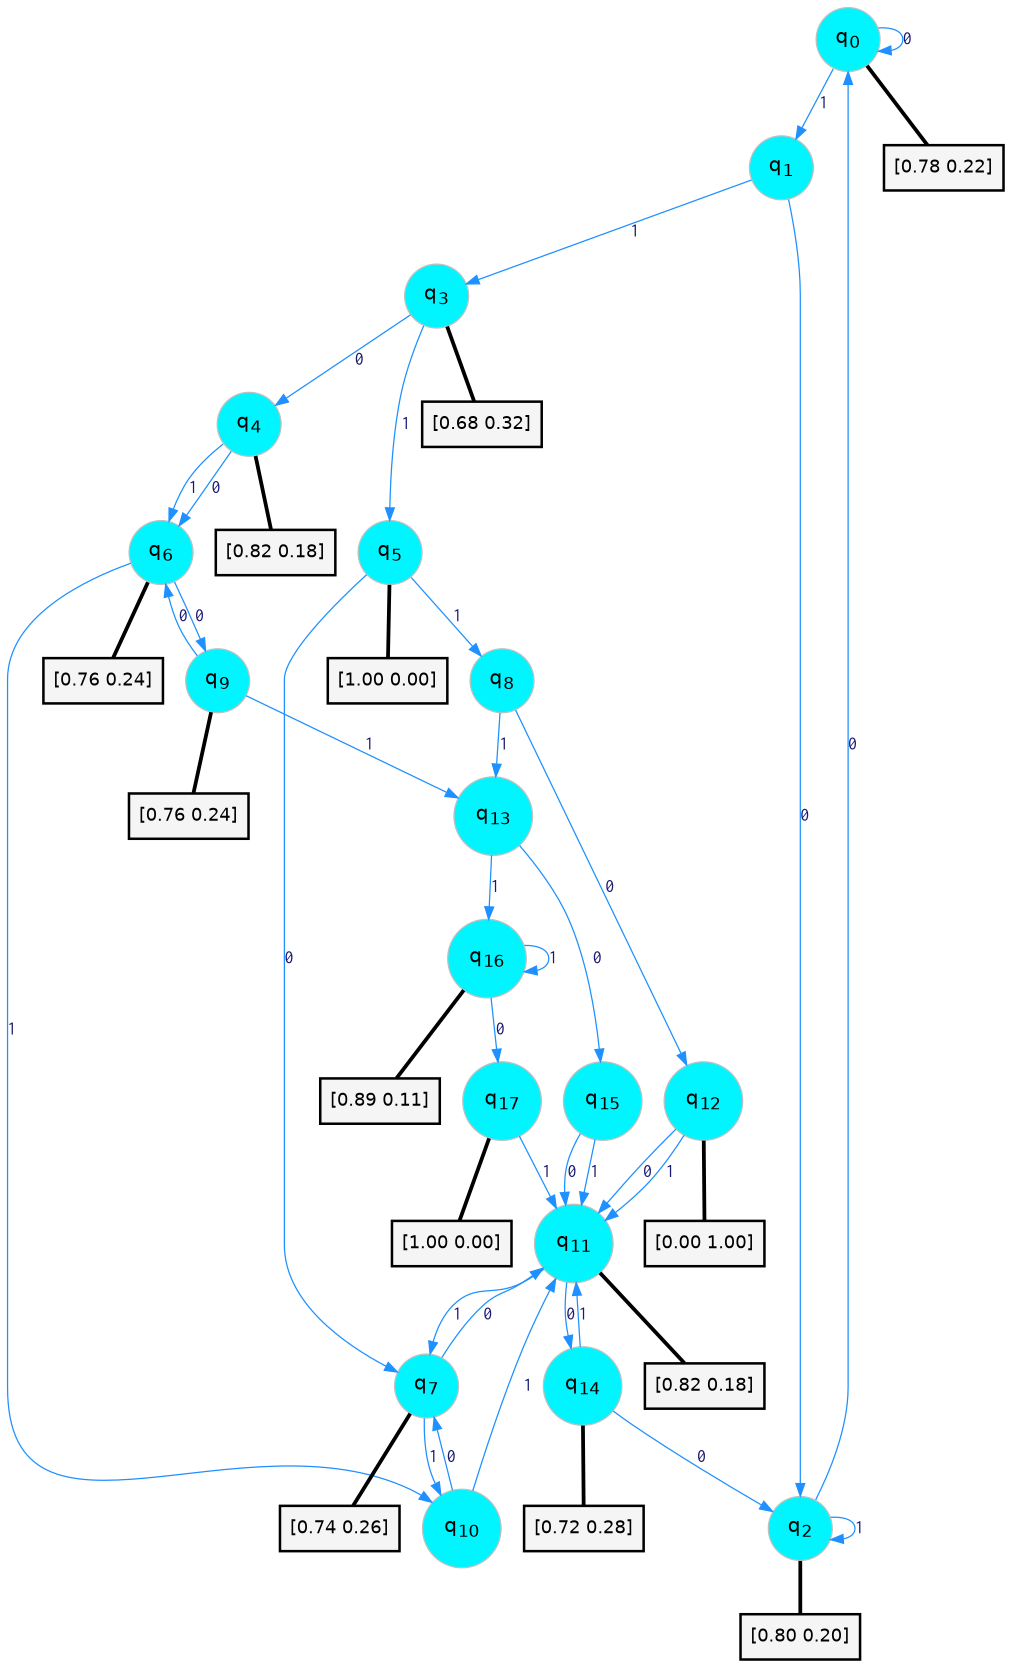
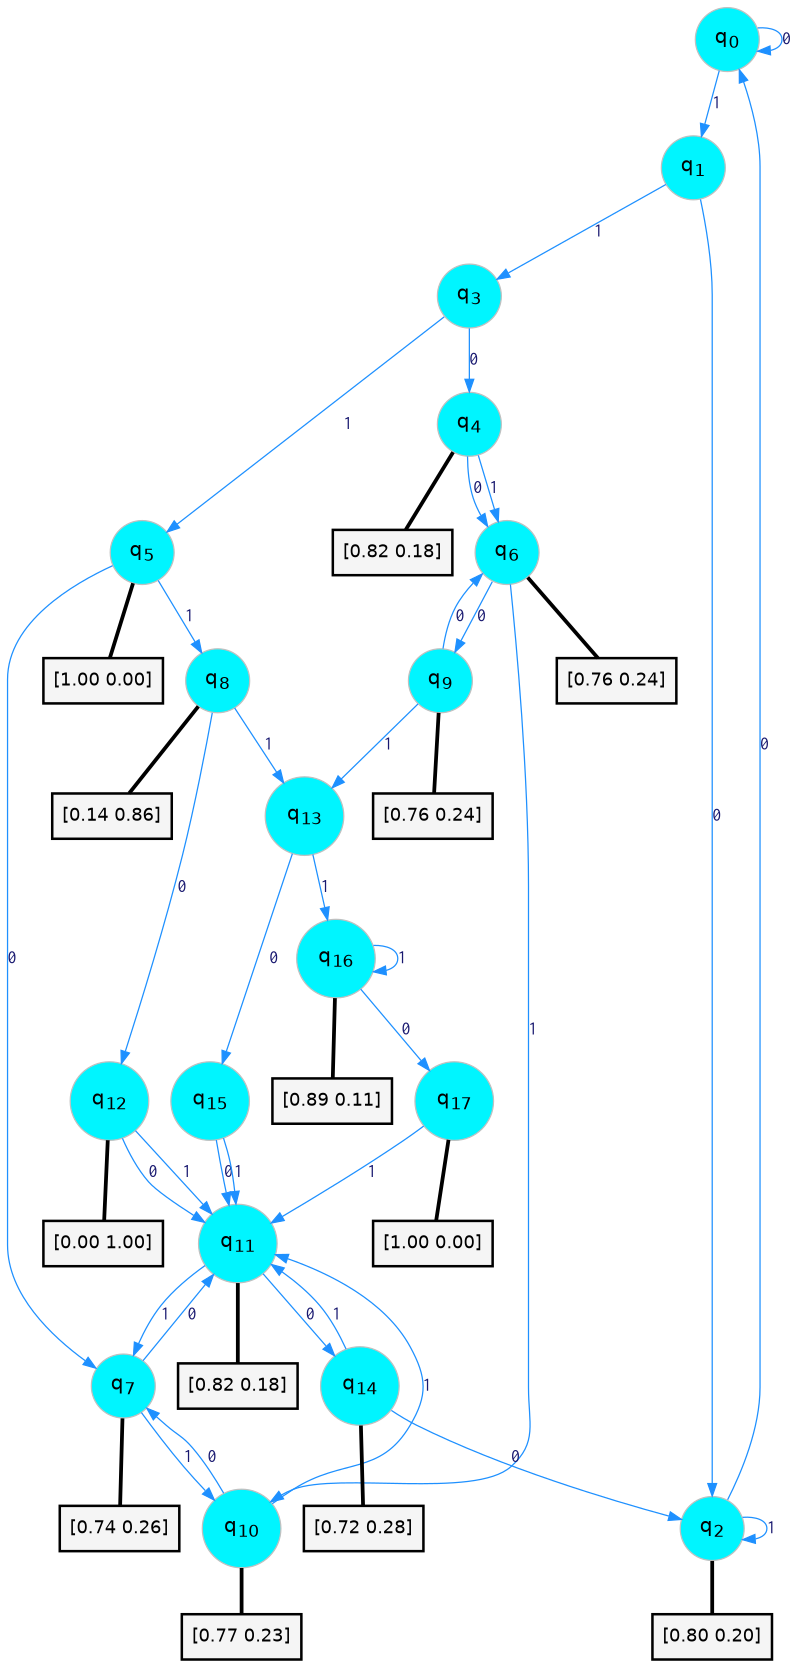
(944, 168) -> none
(482, 424) -> none
none -> (112, 816)
none -> (242, 1637)
